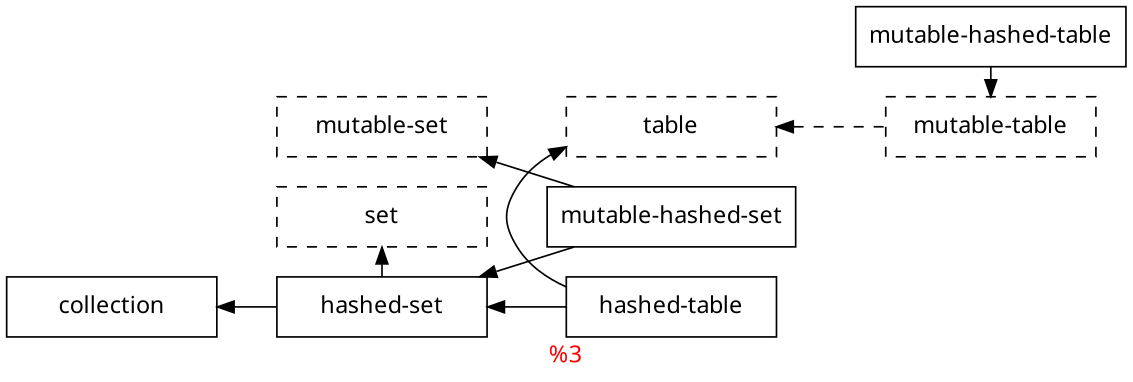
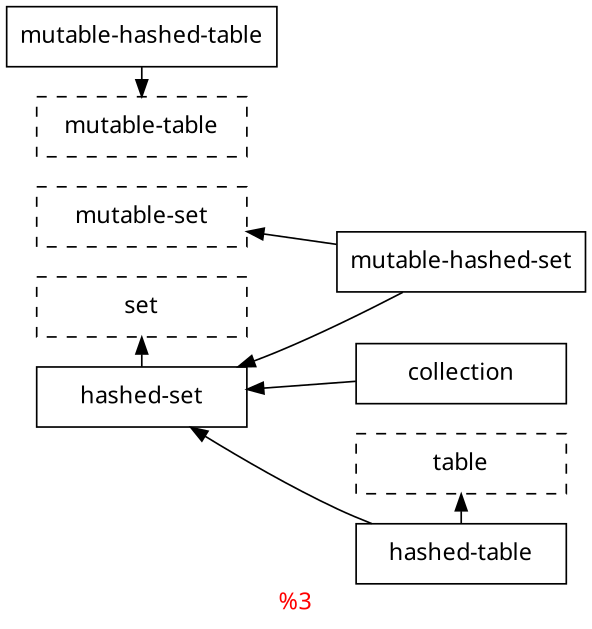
(840, 127) -> none
(256, 307) -> (310, 385)
